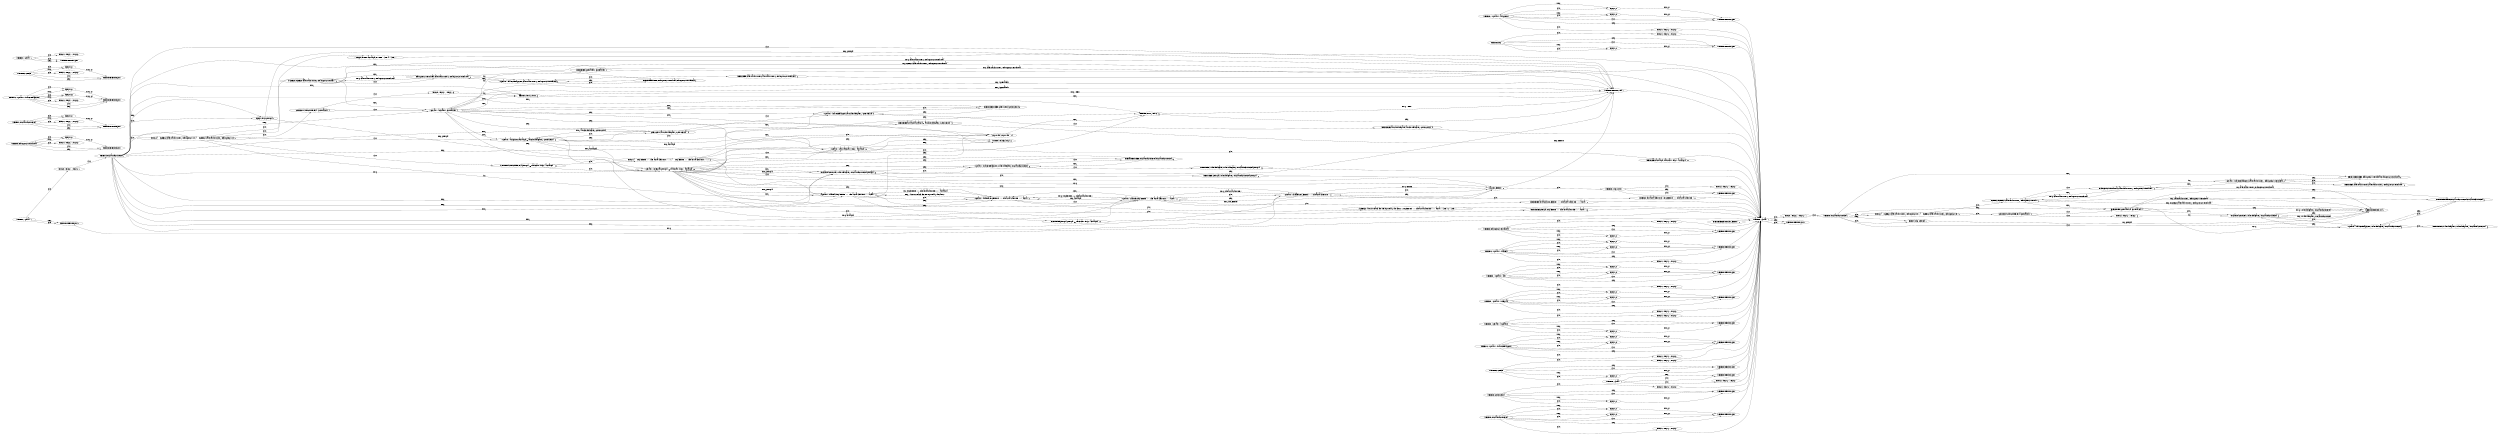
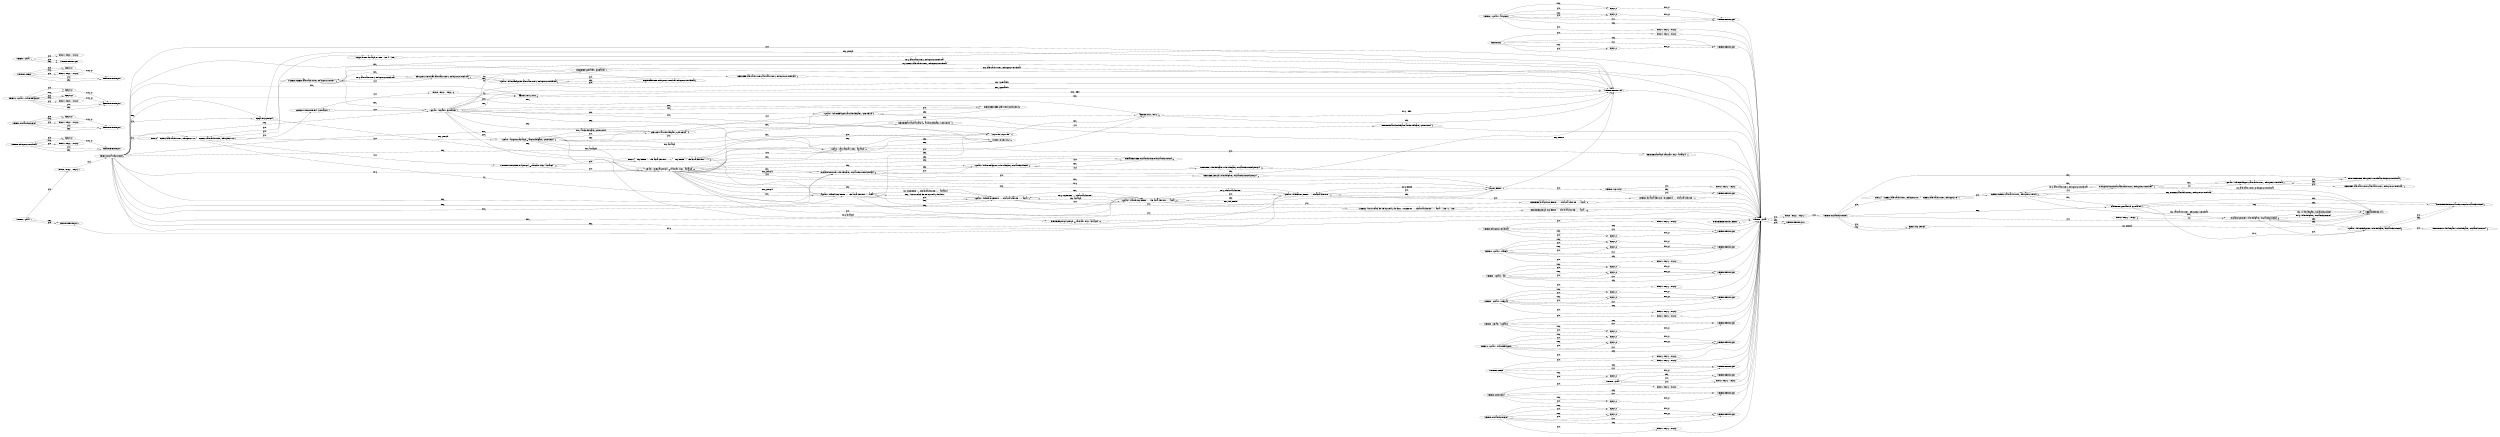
(2015, 214) -> none
